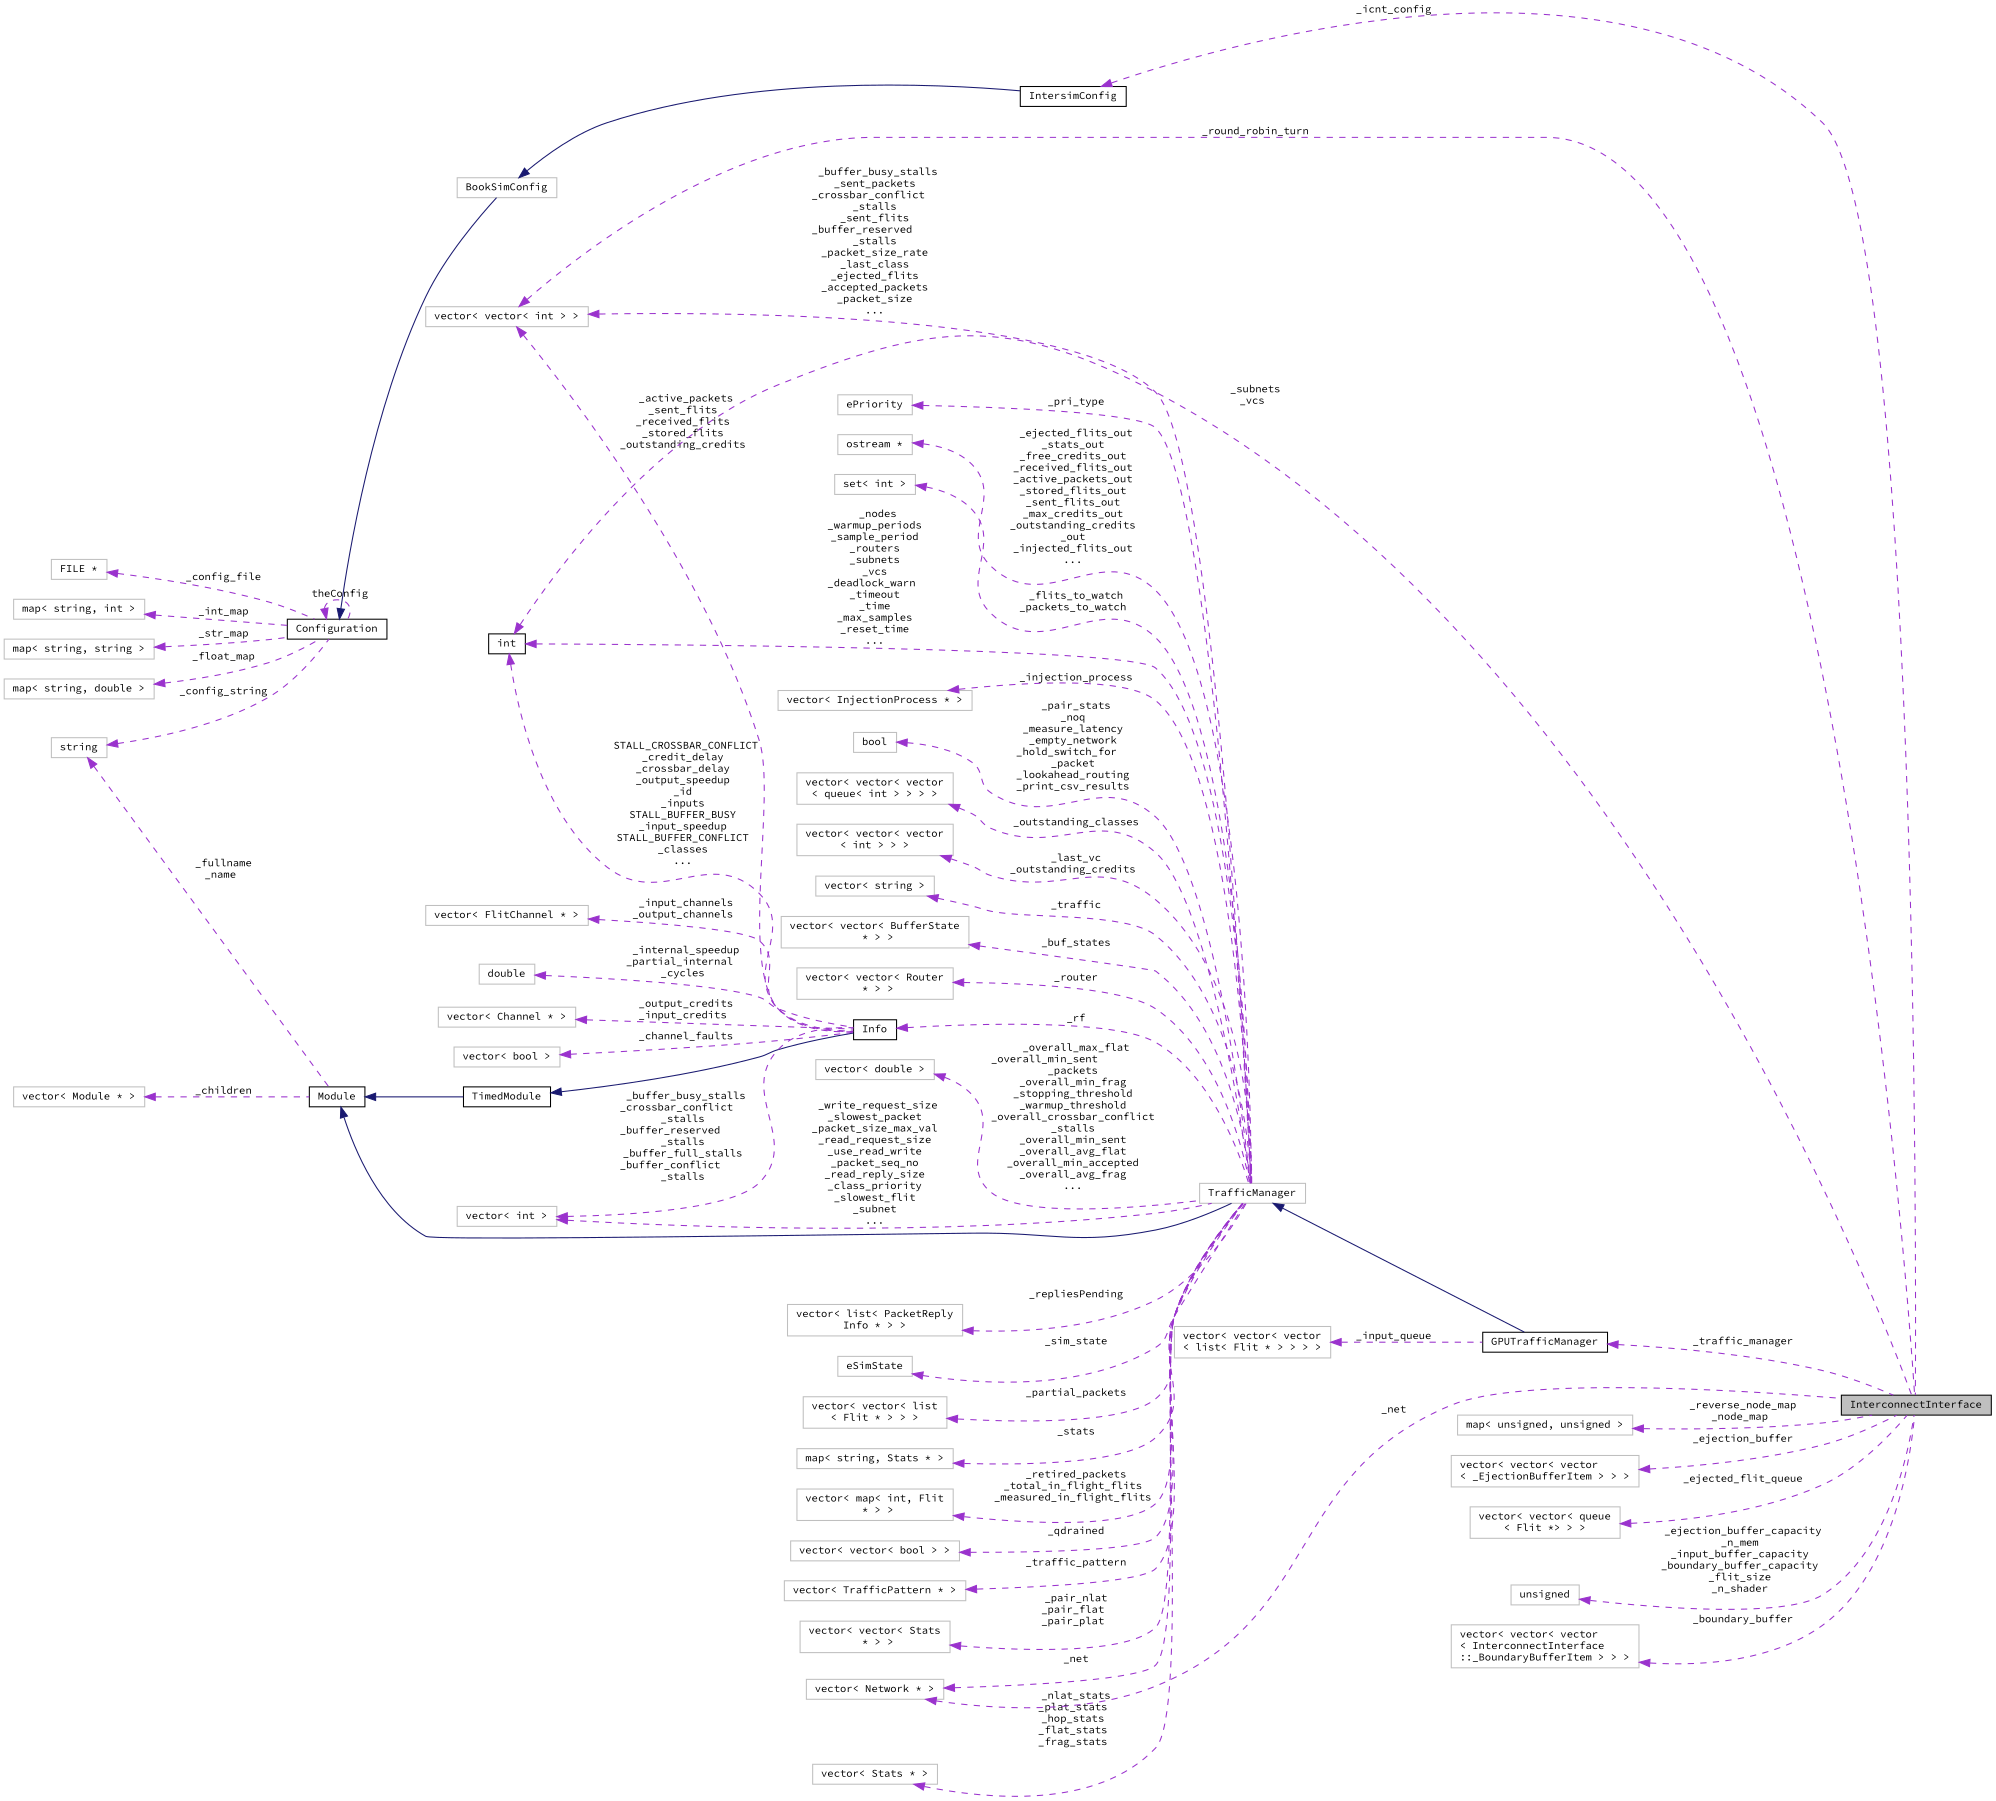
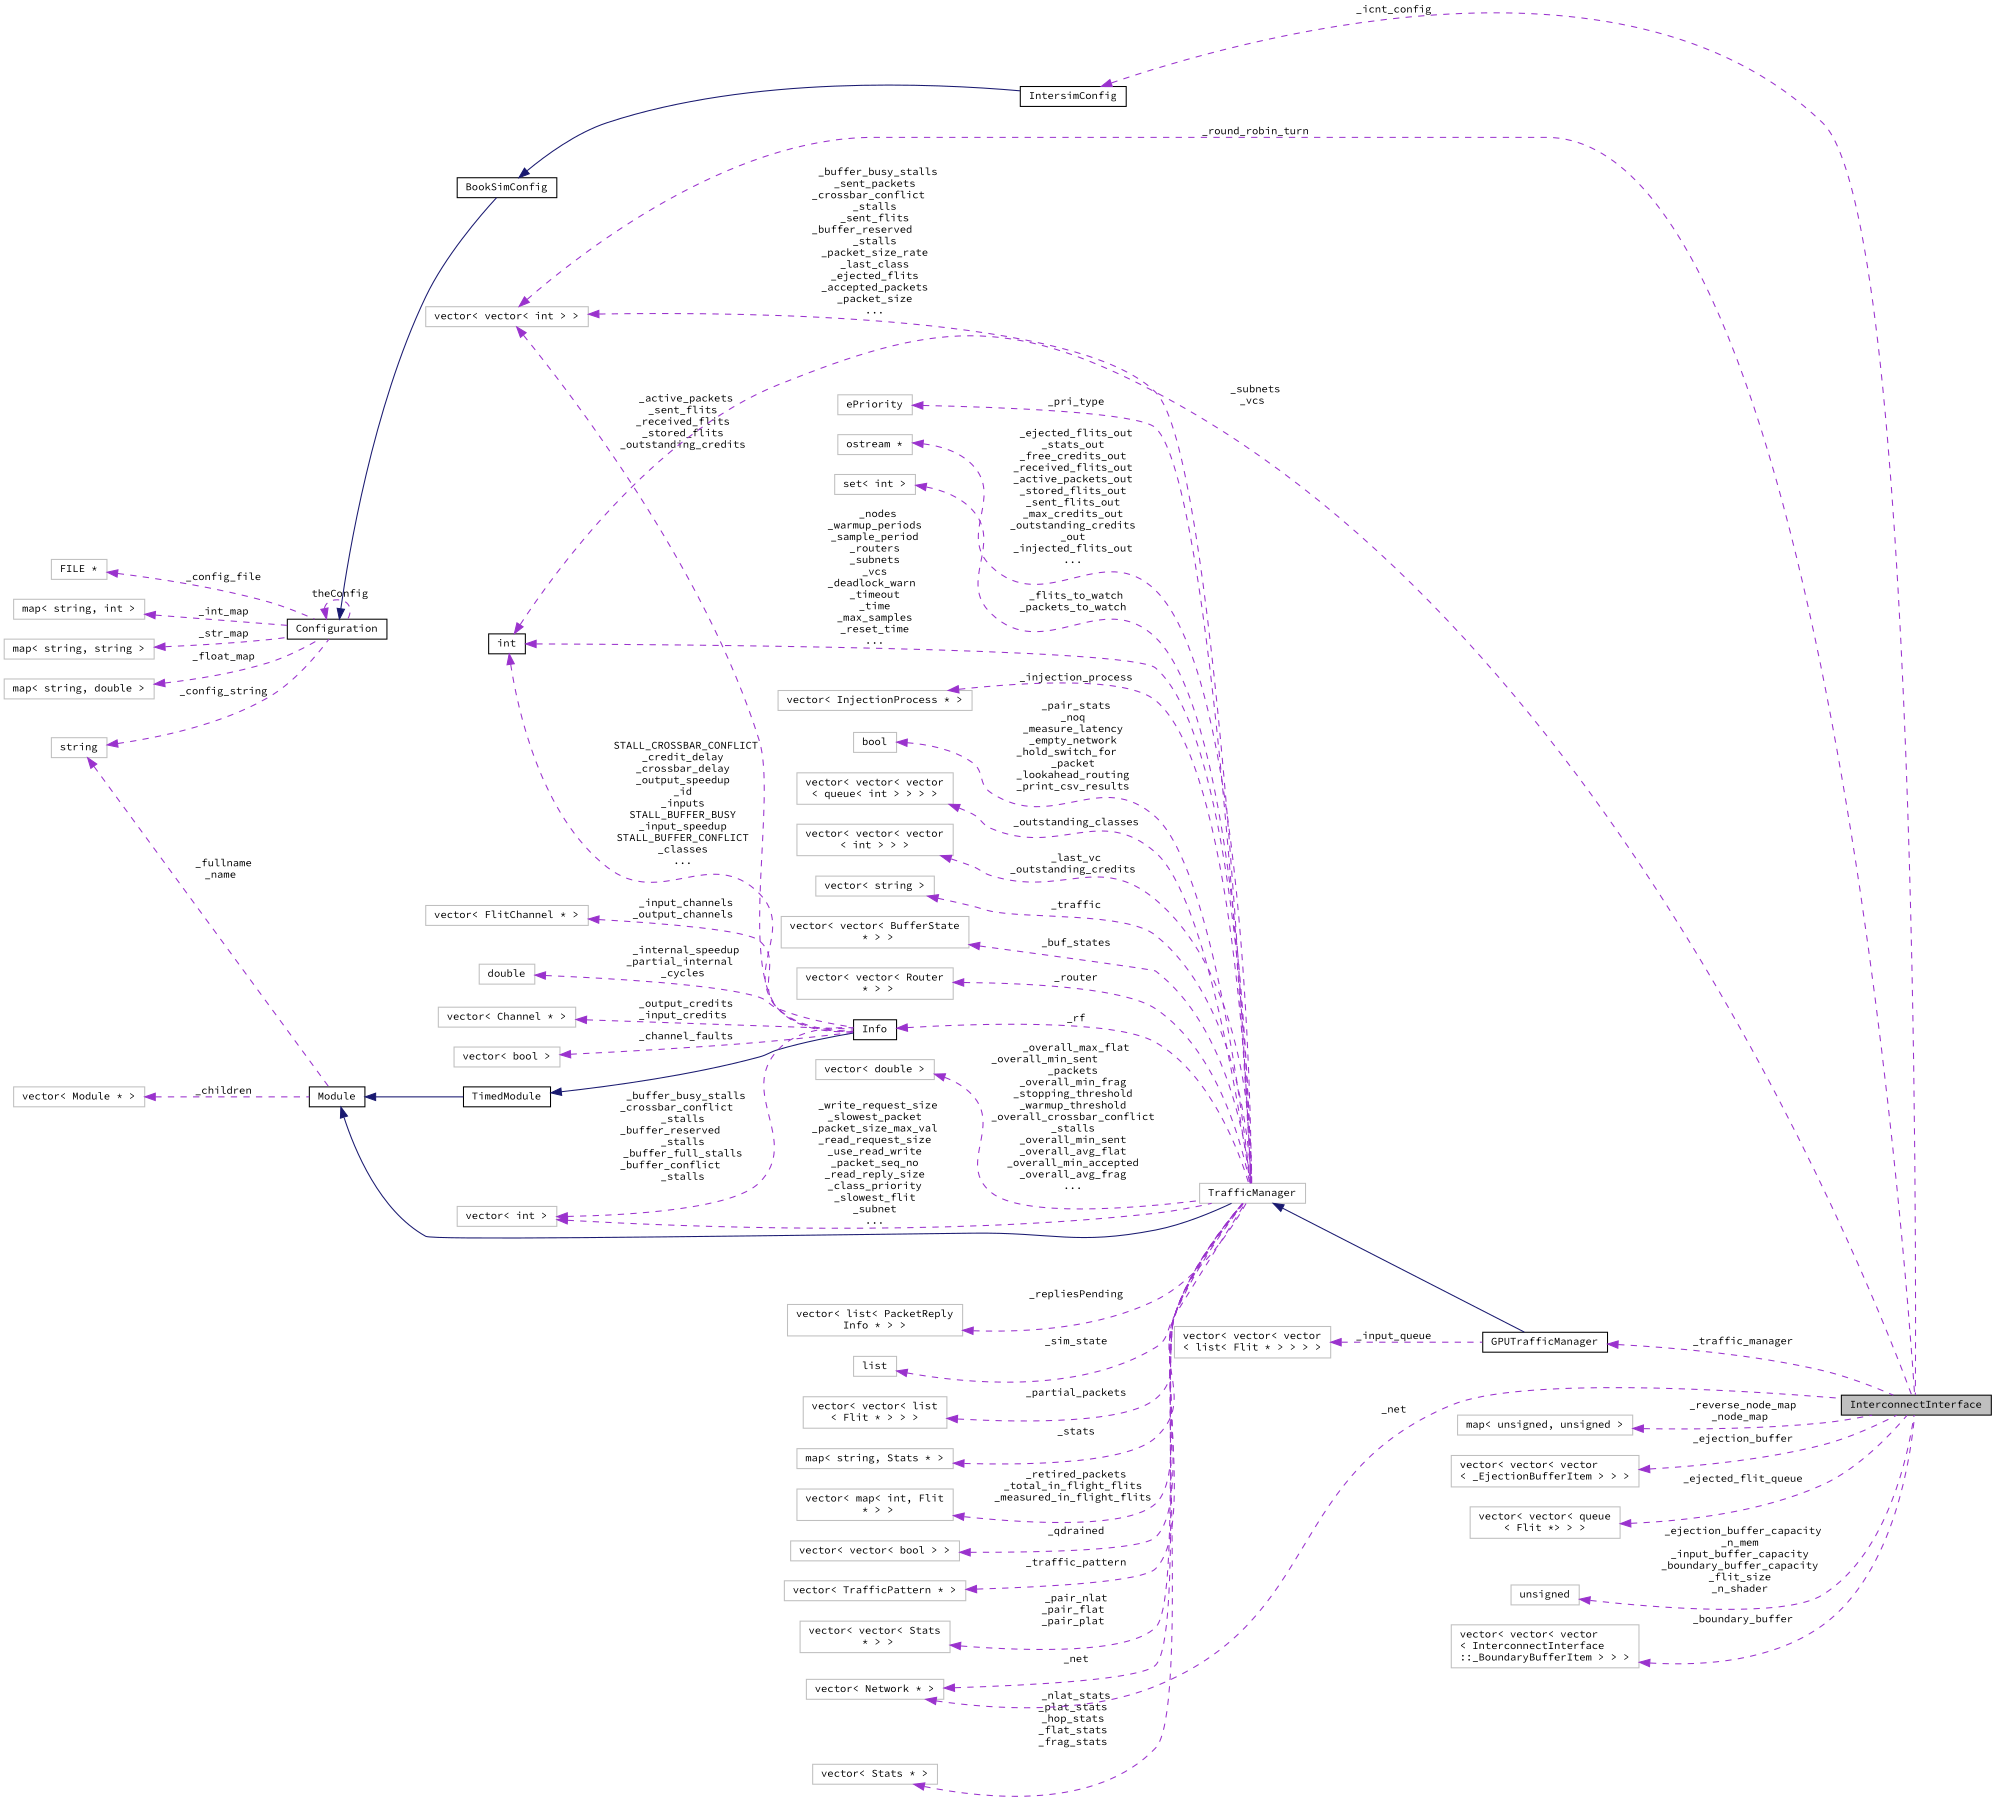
(507, 188) -> (507, 188)
(875, 1366) -> (875, 1366)
